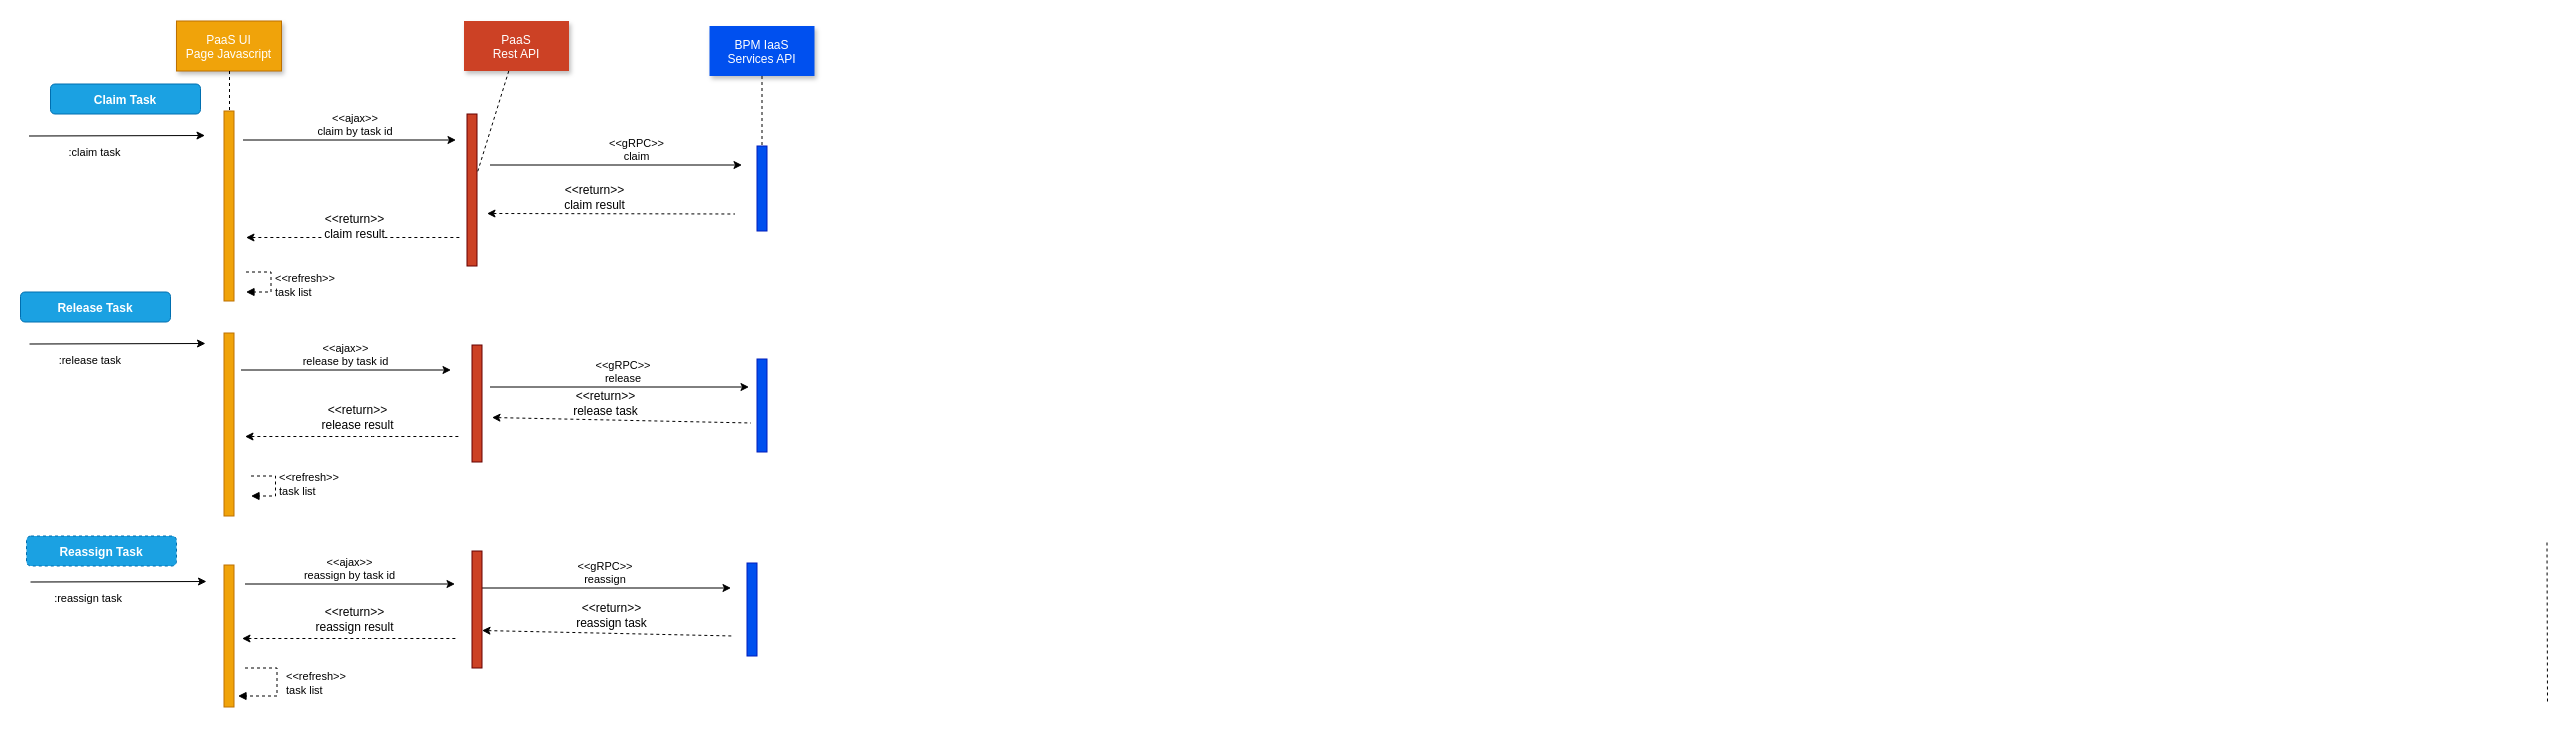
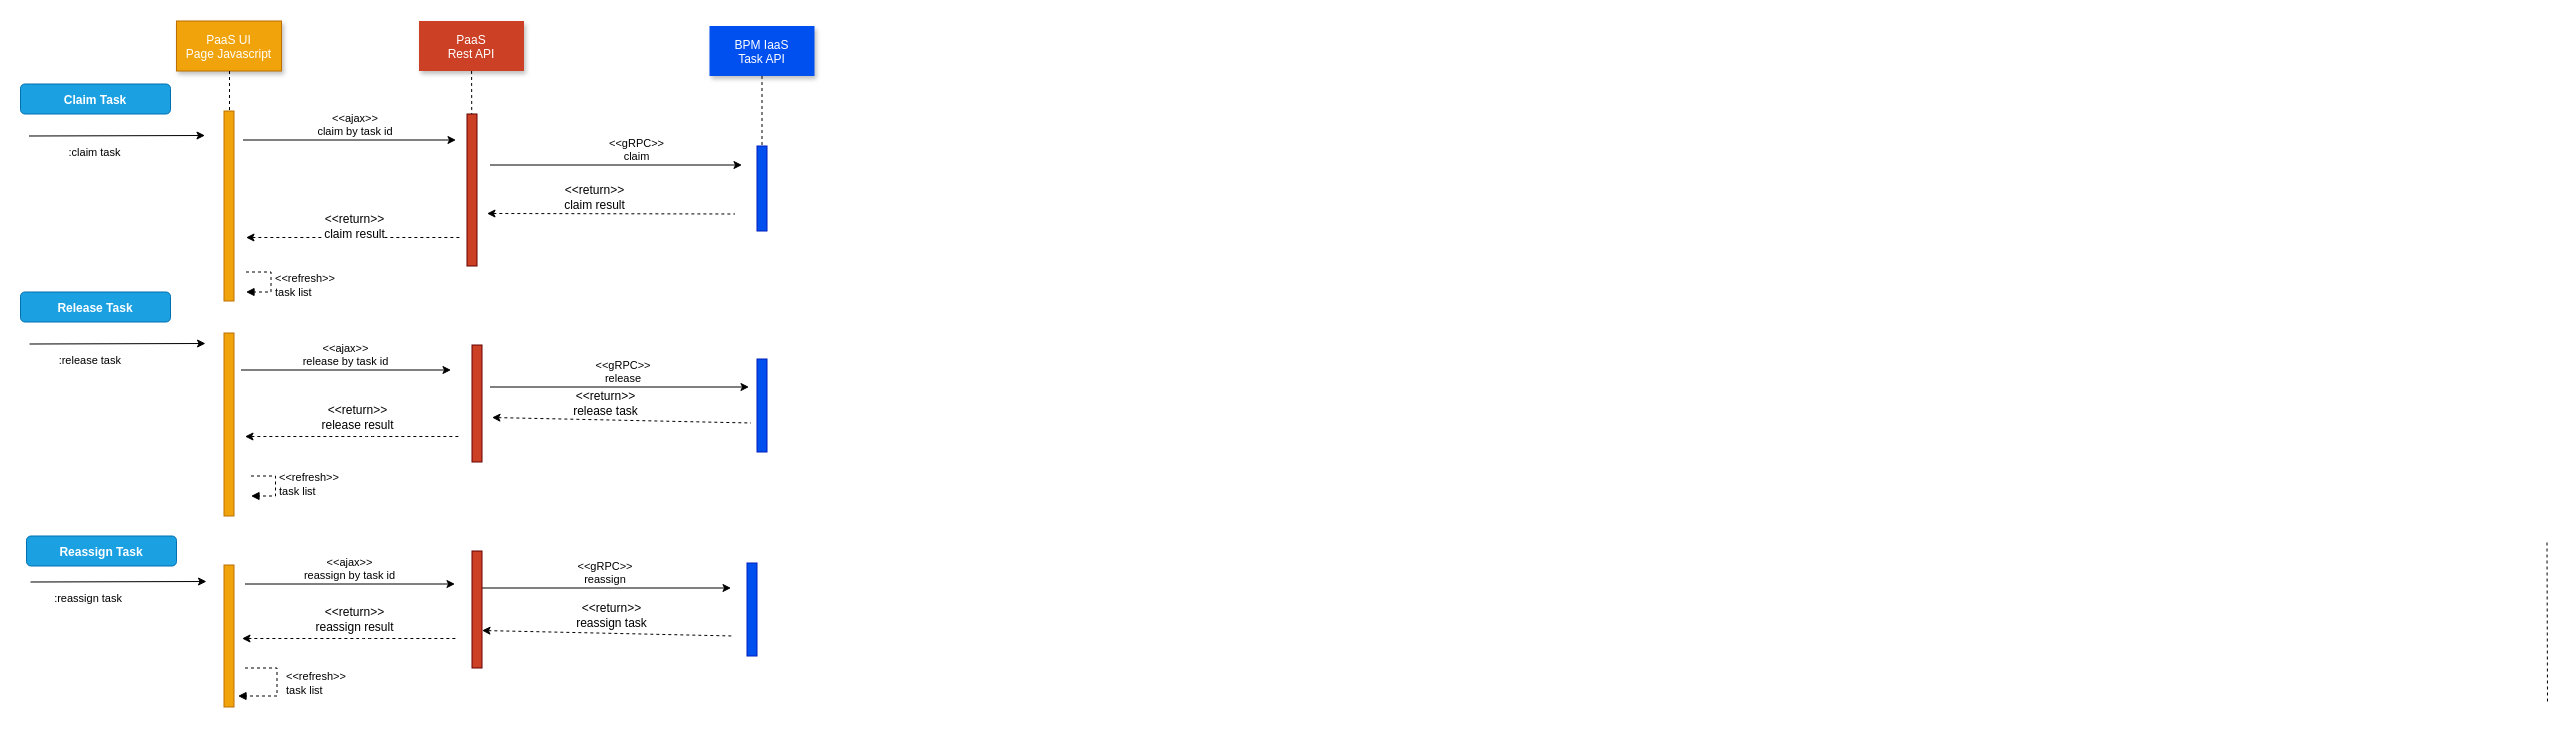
(762, 45) -> (762, 45)
(517, 46) -> (472, 46)
(126, 99) -> (96, 99)
(102, 551) -> (102, 551)
